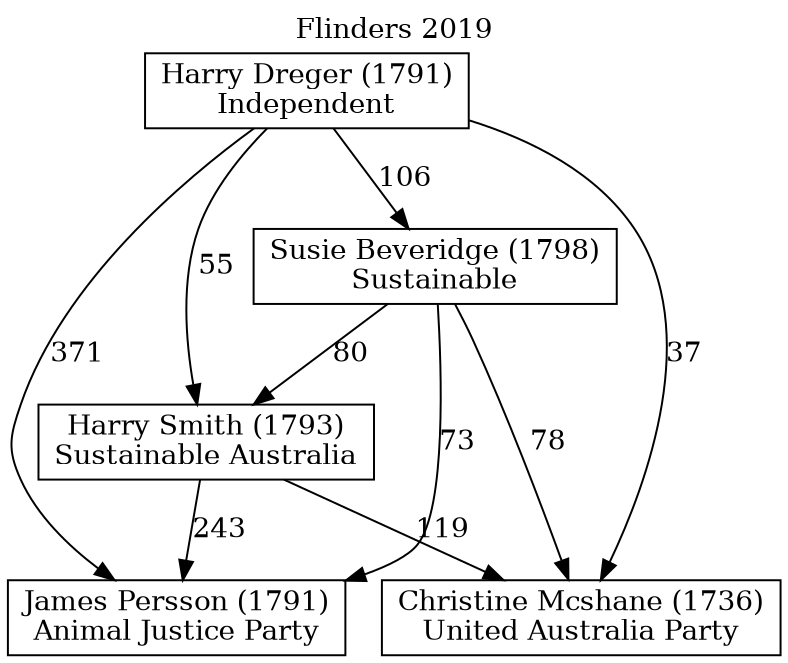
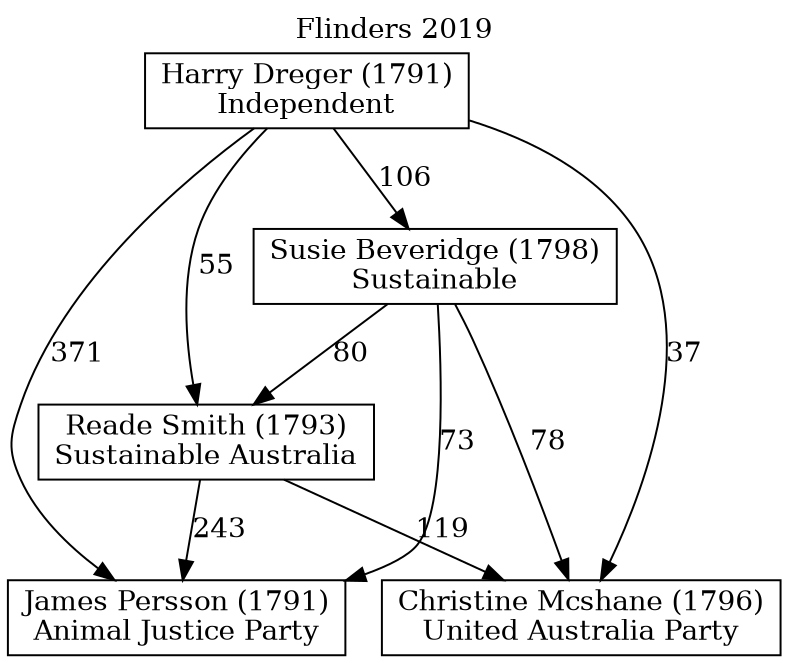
(206, 442) -> (206, 442)
(581, 618) -> (581, 618)
